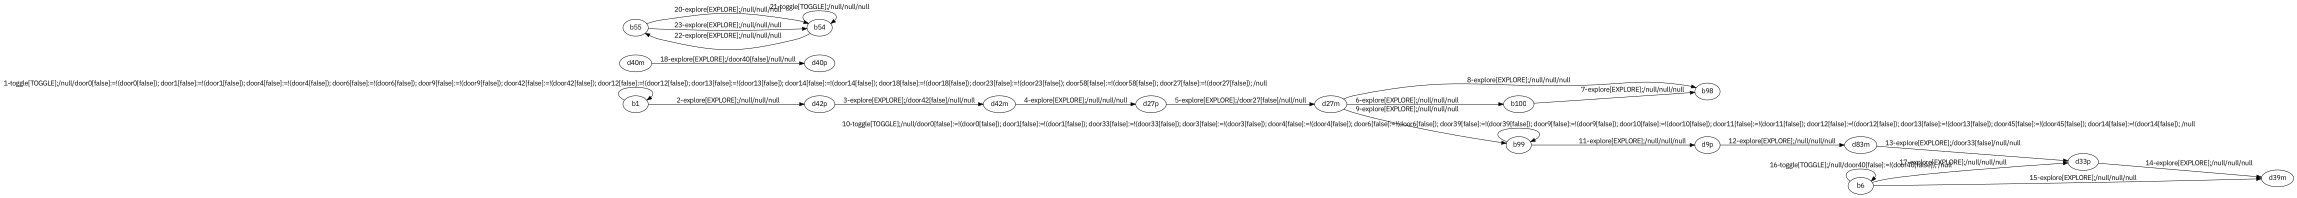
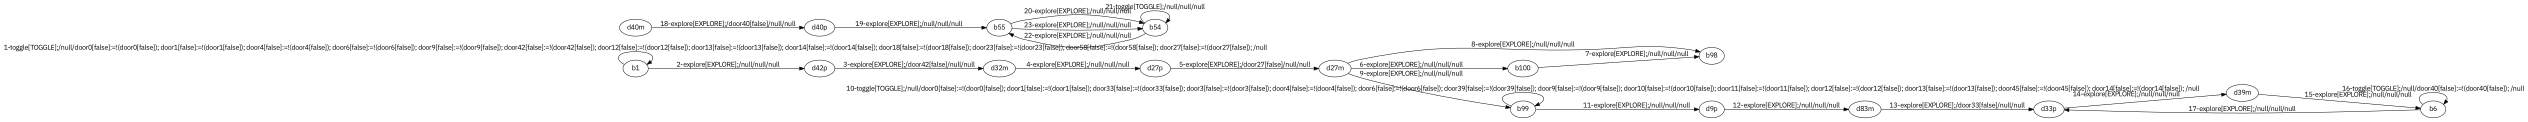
none -> (908, 28)
(999, 104) -> (999, 69)
(2065, 183) -> (2337, 101)
